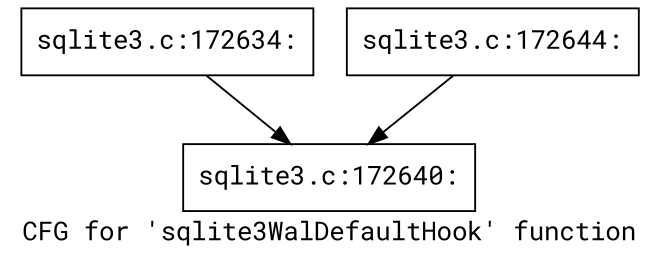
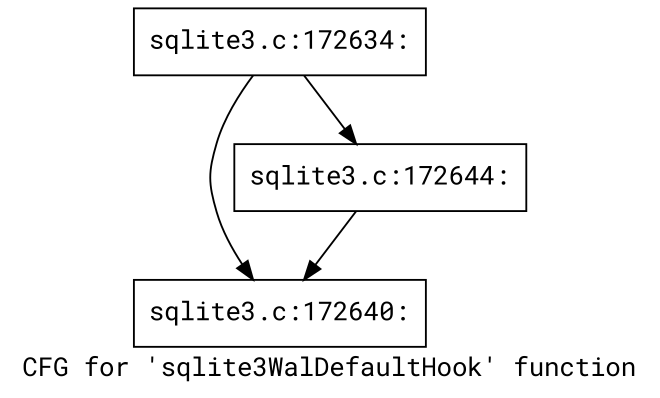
none -> (325, 102)
